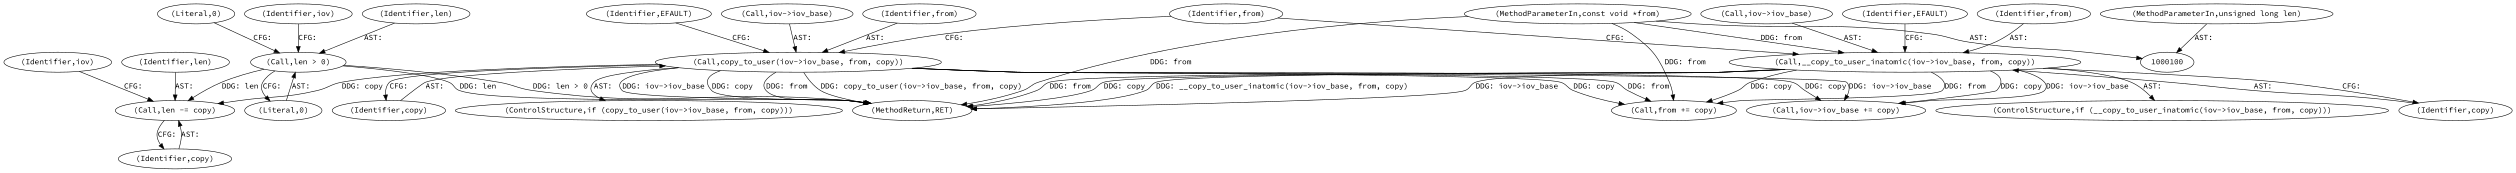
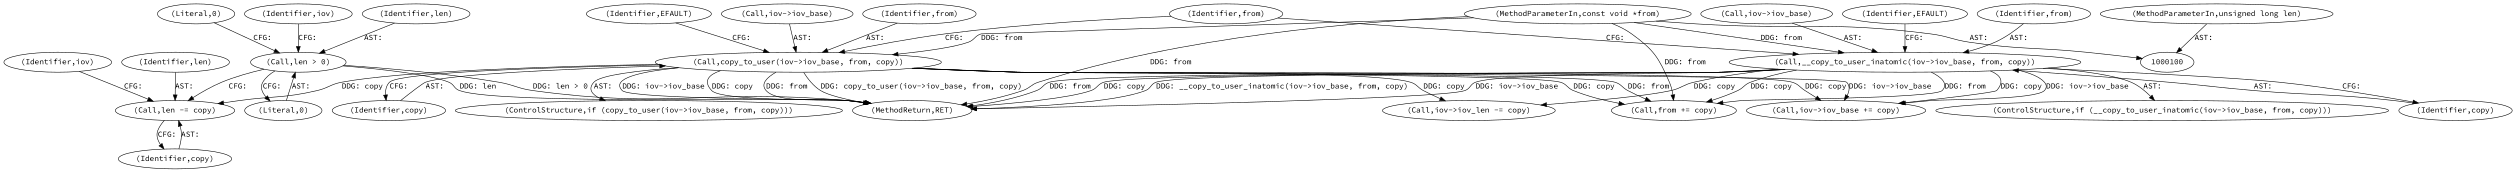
none -> (1184, 27)
(240, 86) -> (240, 86)
none -> (1469, 111)
